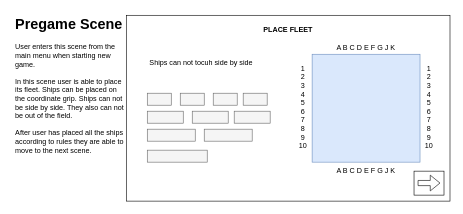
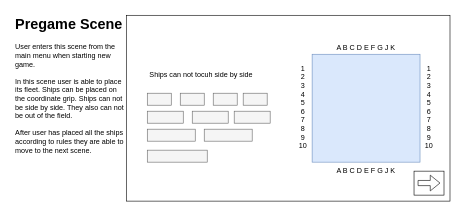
(288, 30) -> none
(201, 63) -> (201, 75)
